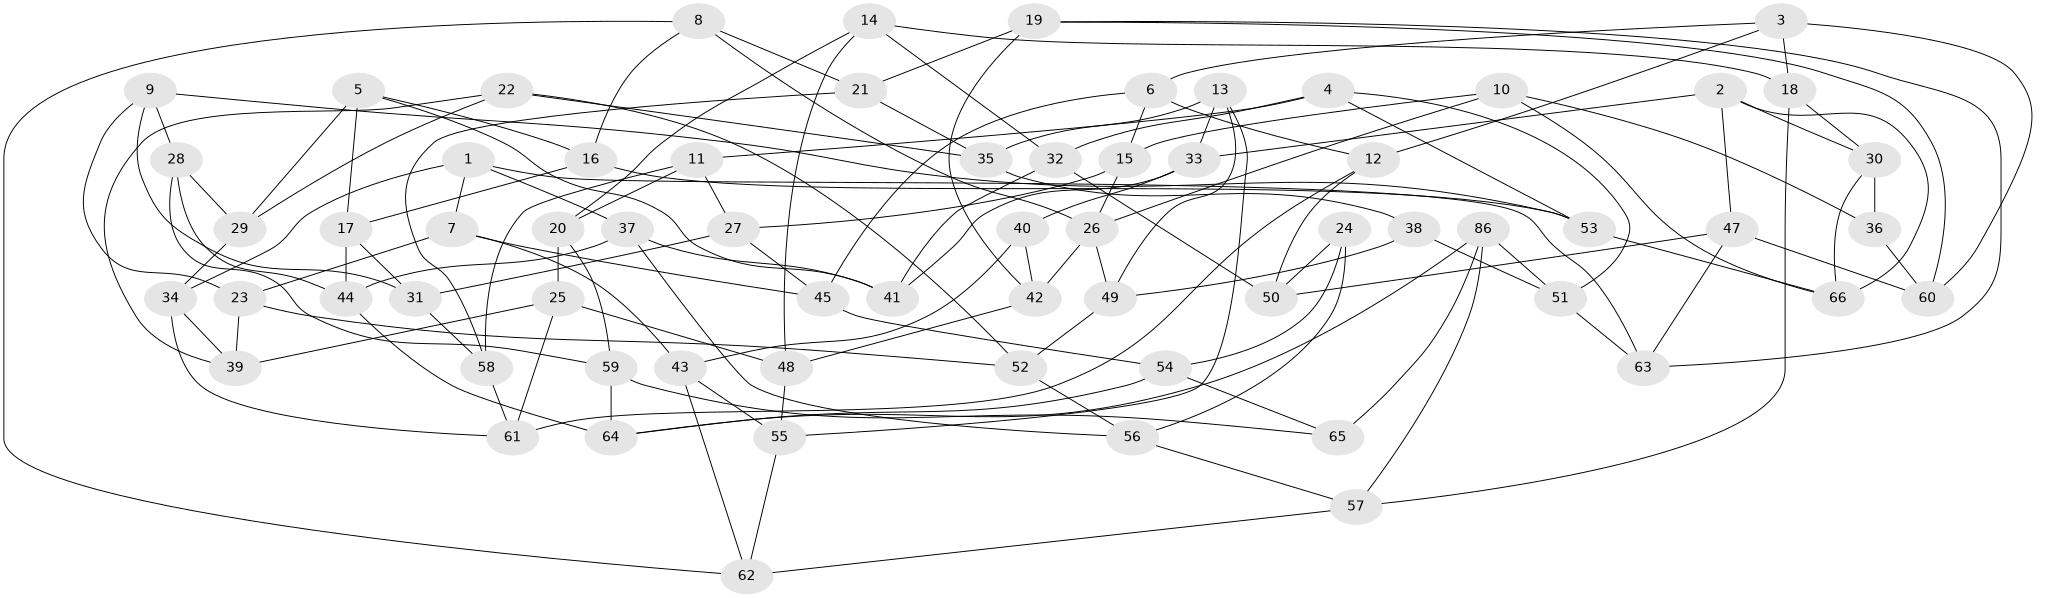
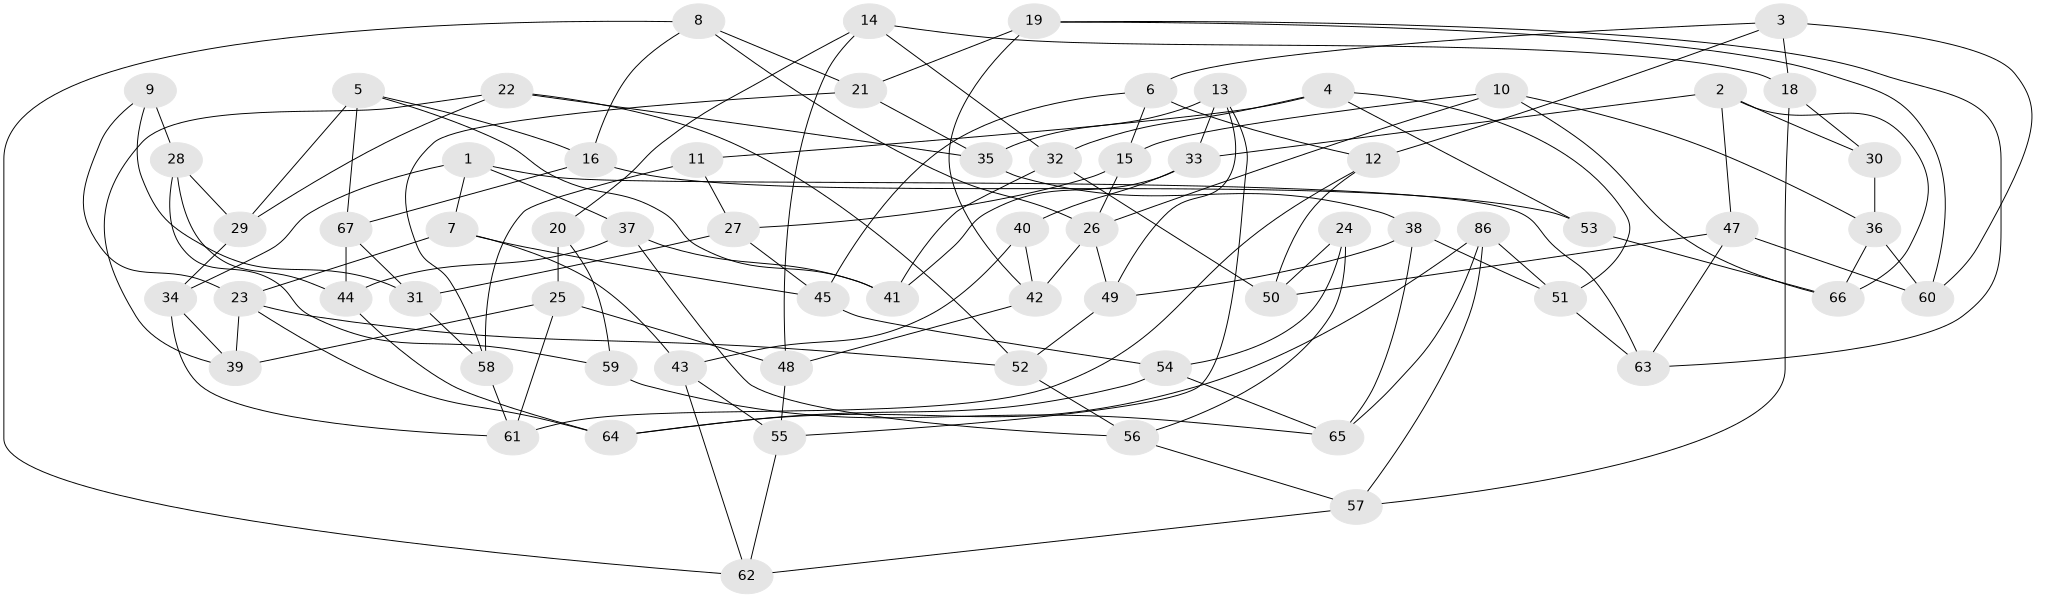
(873, 166) -> none
(632, 192) -> none
(1837, 225) -> (1856, 264)
(346, 229) -> (346, 229)
none -> (1392, 339)
(611, 403) -> (415, 392)
